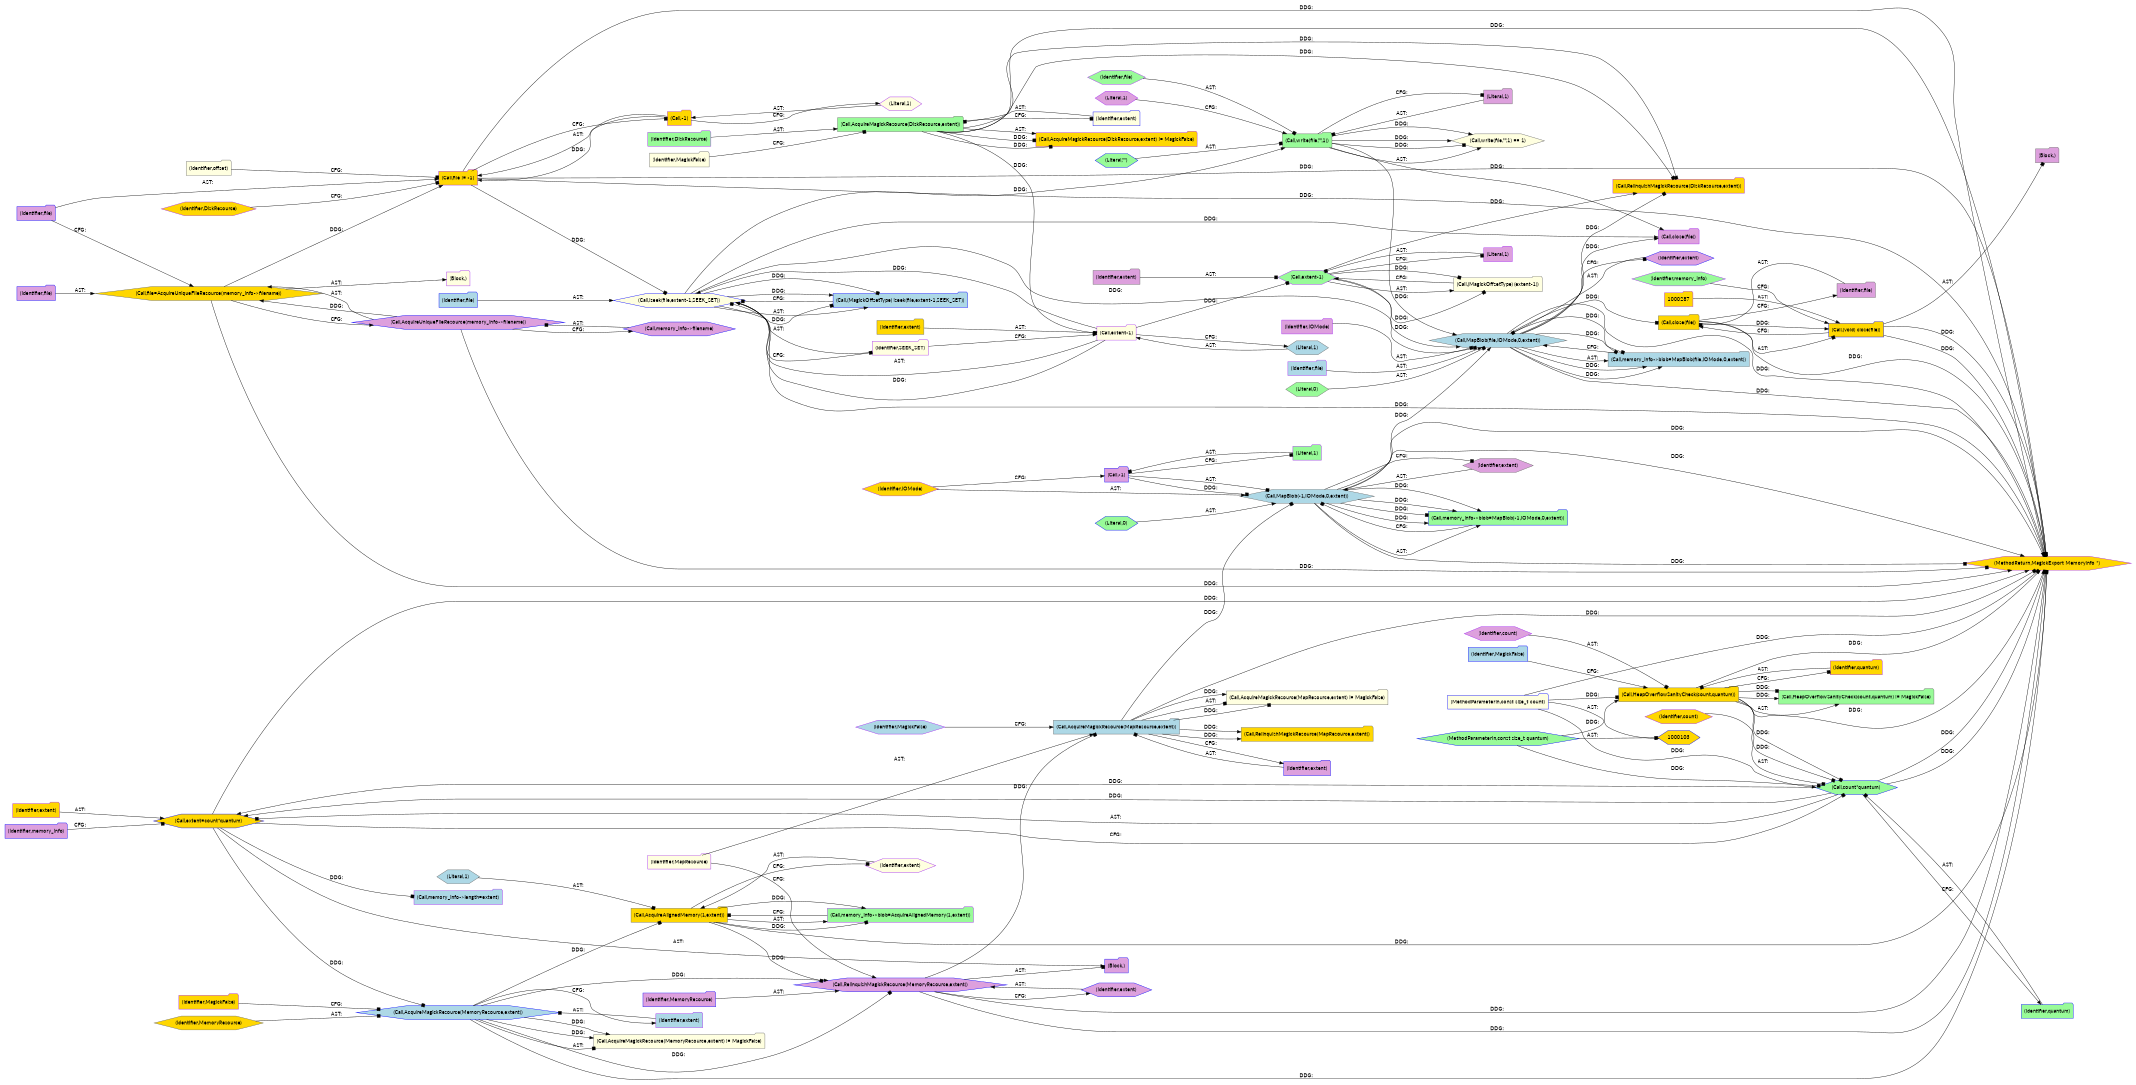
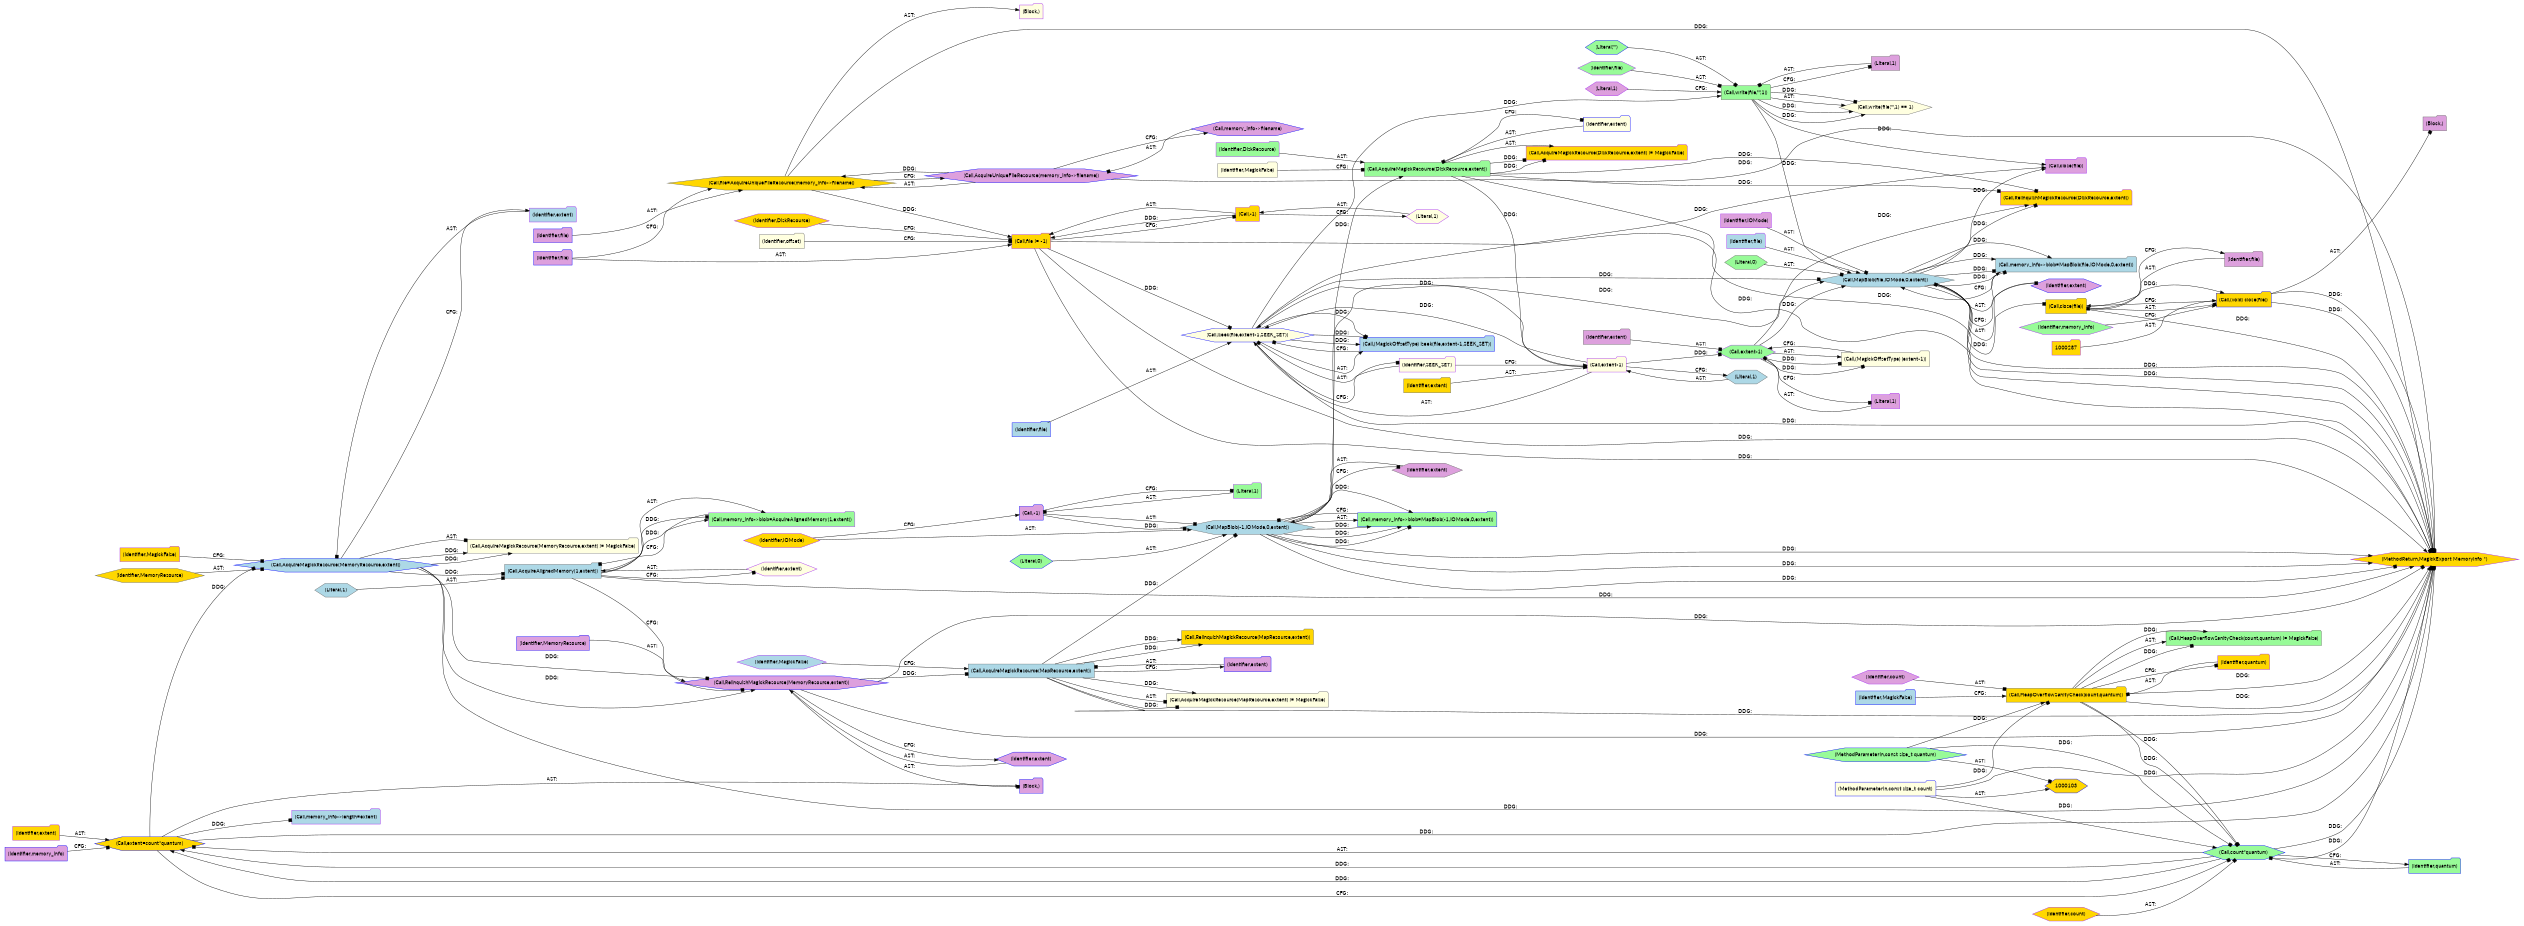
none -> (1335, 319)
(679, 862) -> none
(679, 915) -> (553, 571)
(780, 958) -> (653, 623)
